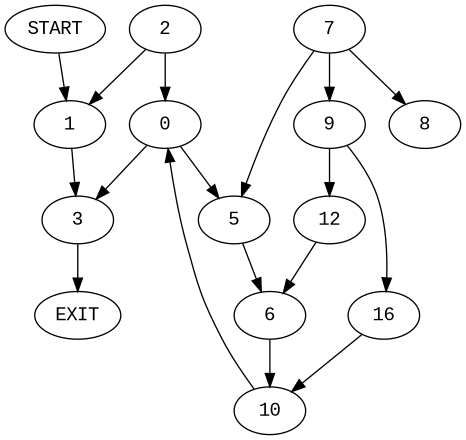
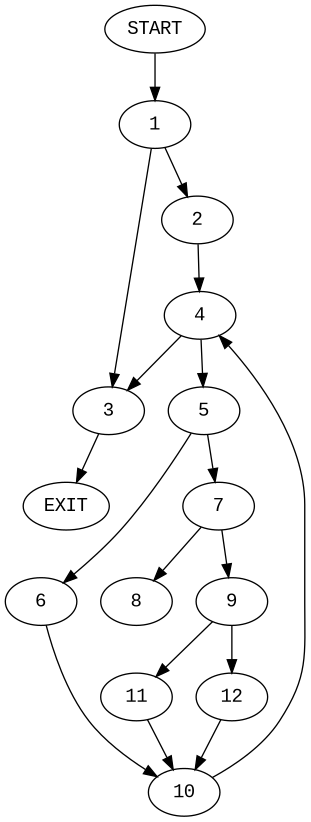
(122, 72) -> (173, 166)
(275, 115) -> (210, 452)
(165, 125) -> (200, 315)
(303, 262) -> (211, 739)
(384, 315) -> (136, 697)
